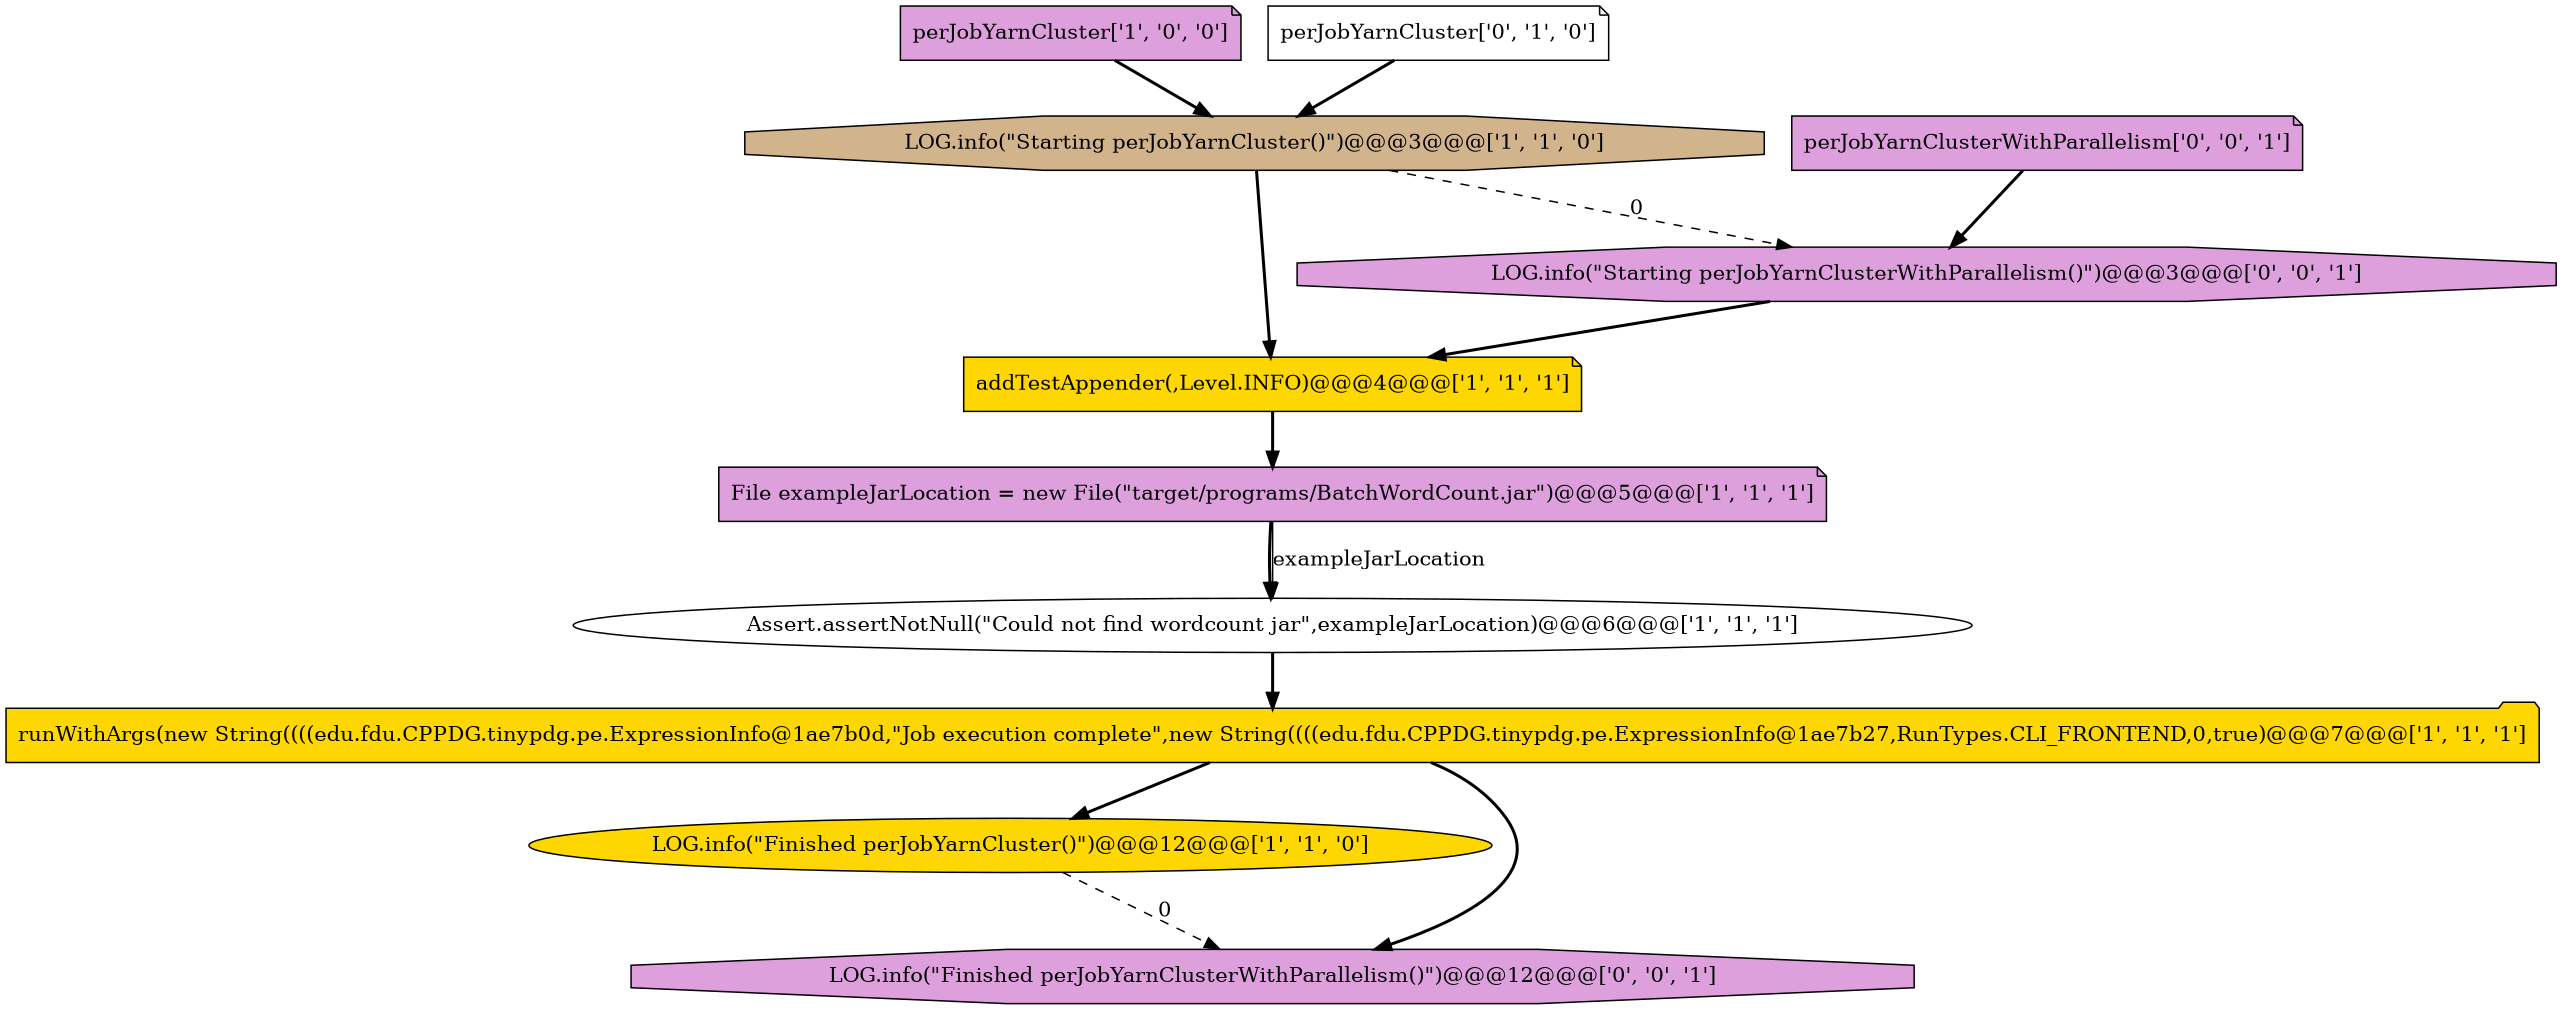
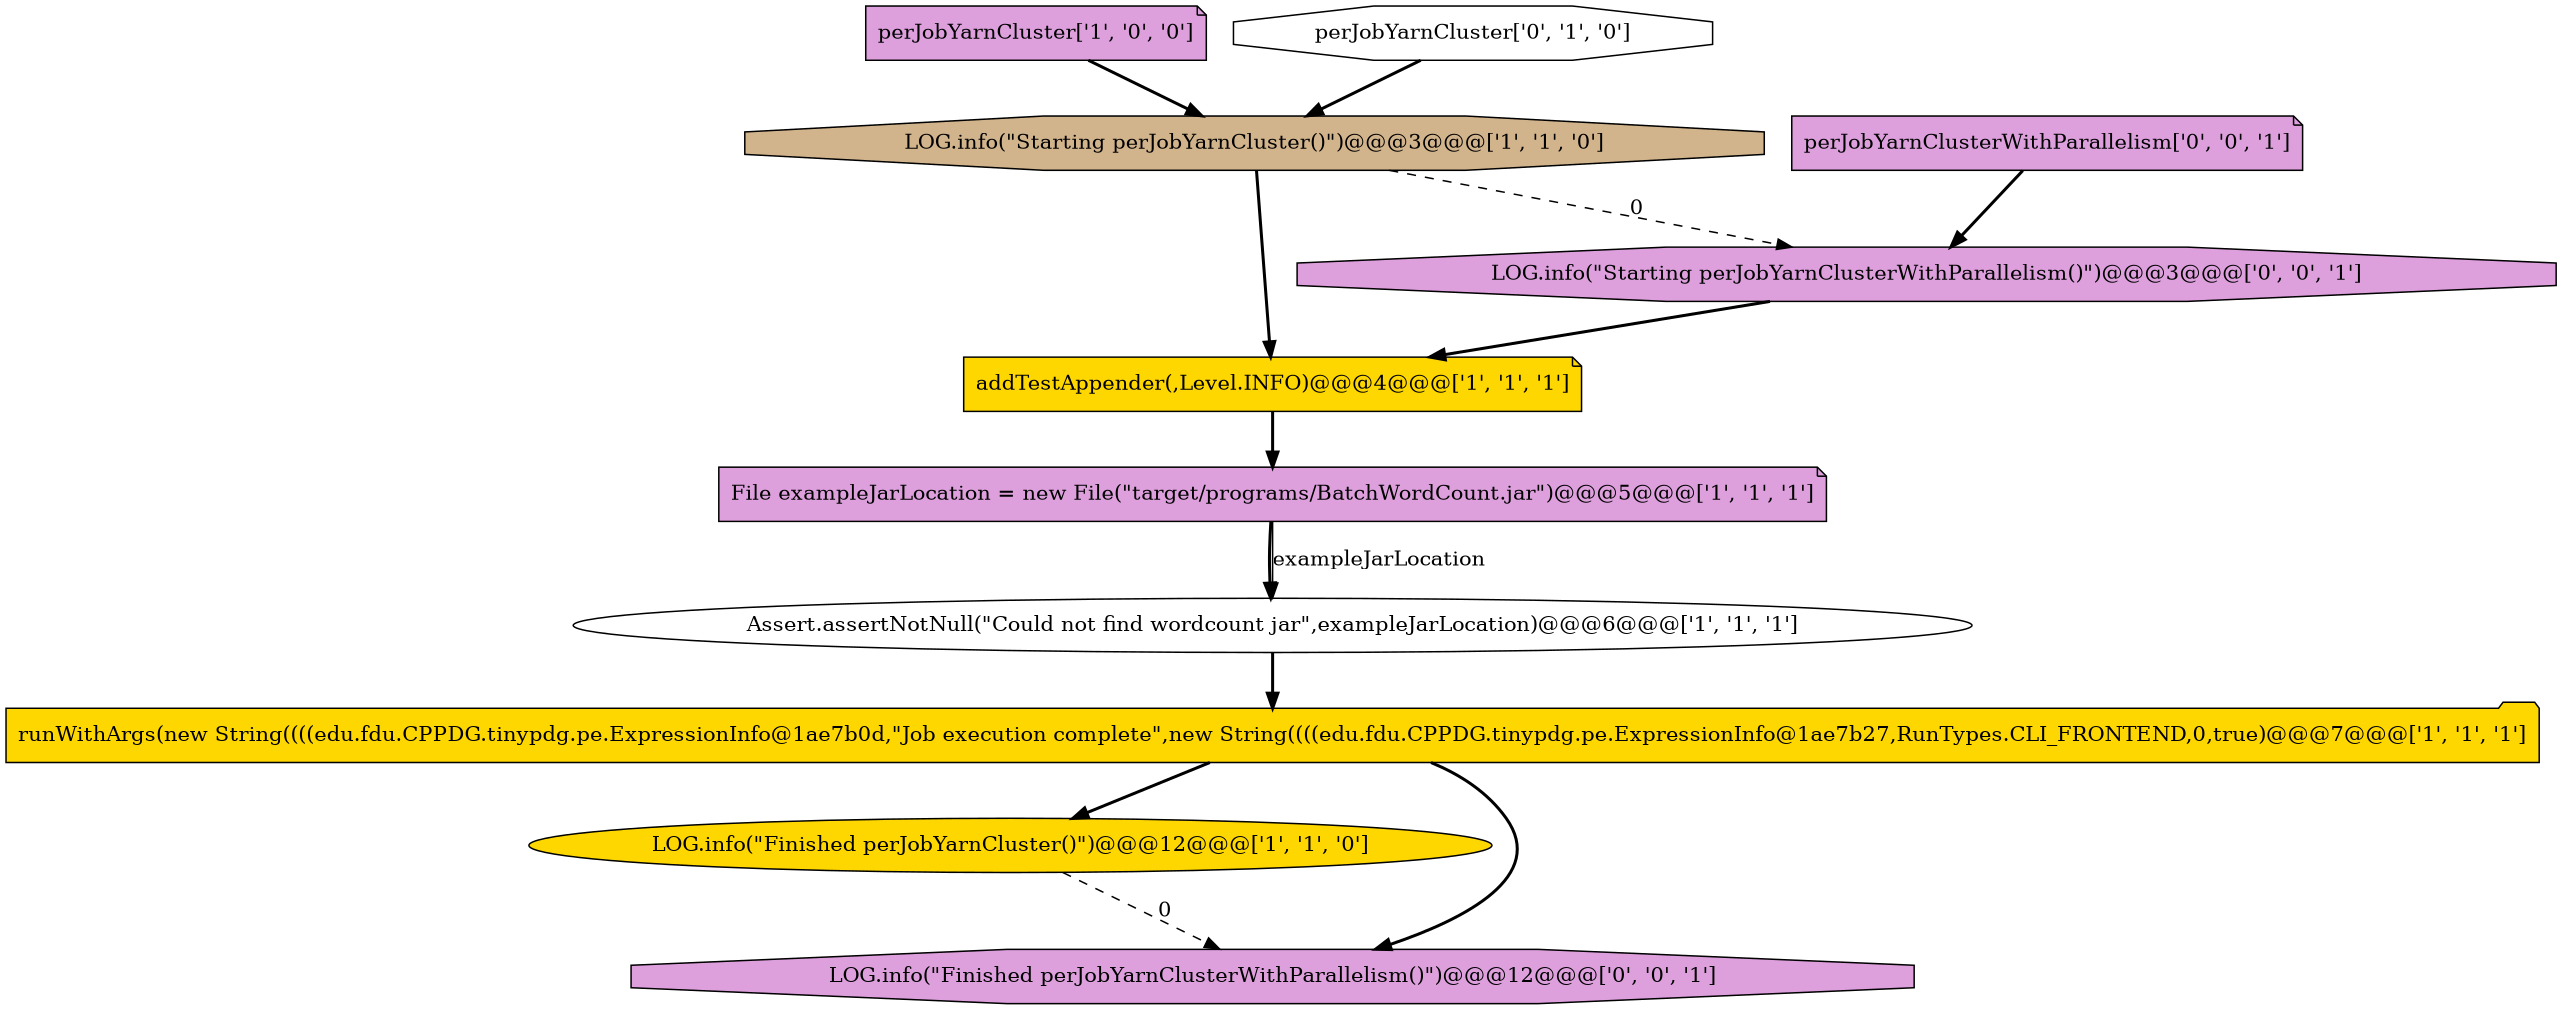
(1438, 33) -> (1473, 33)
